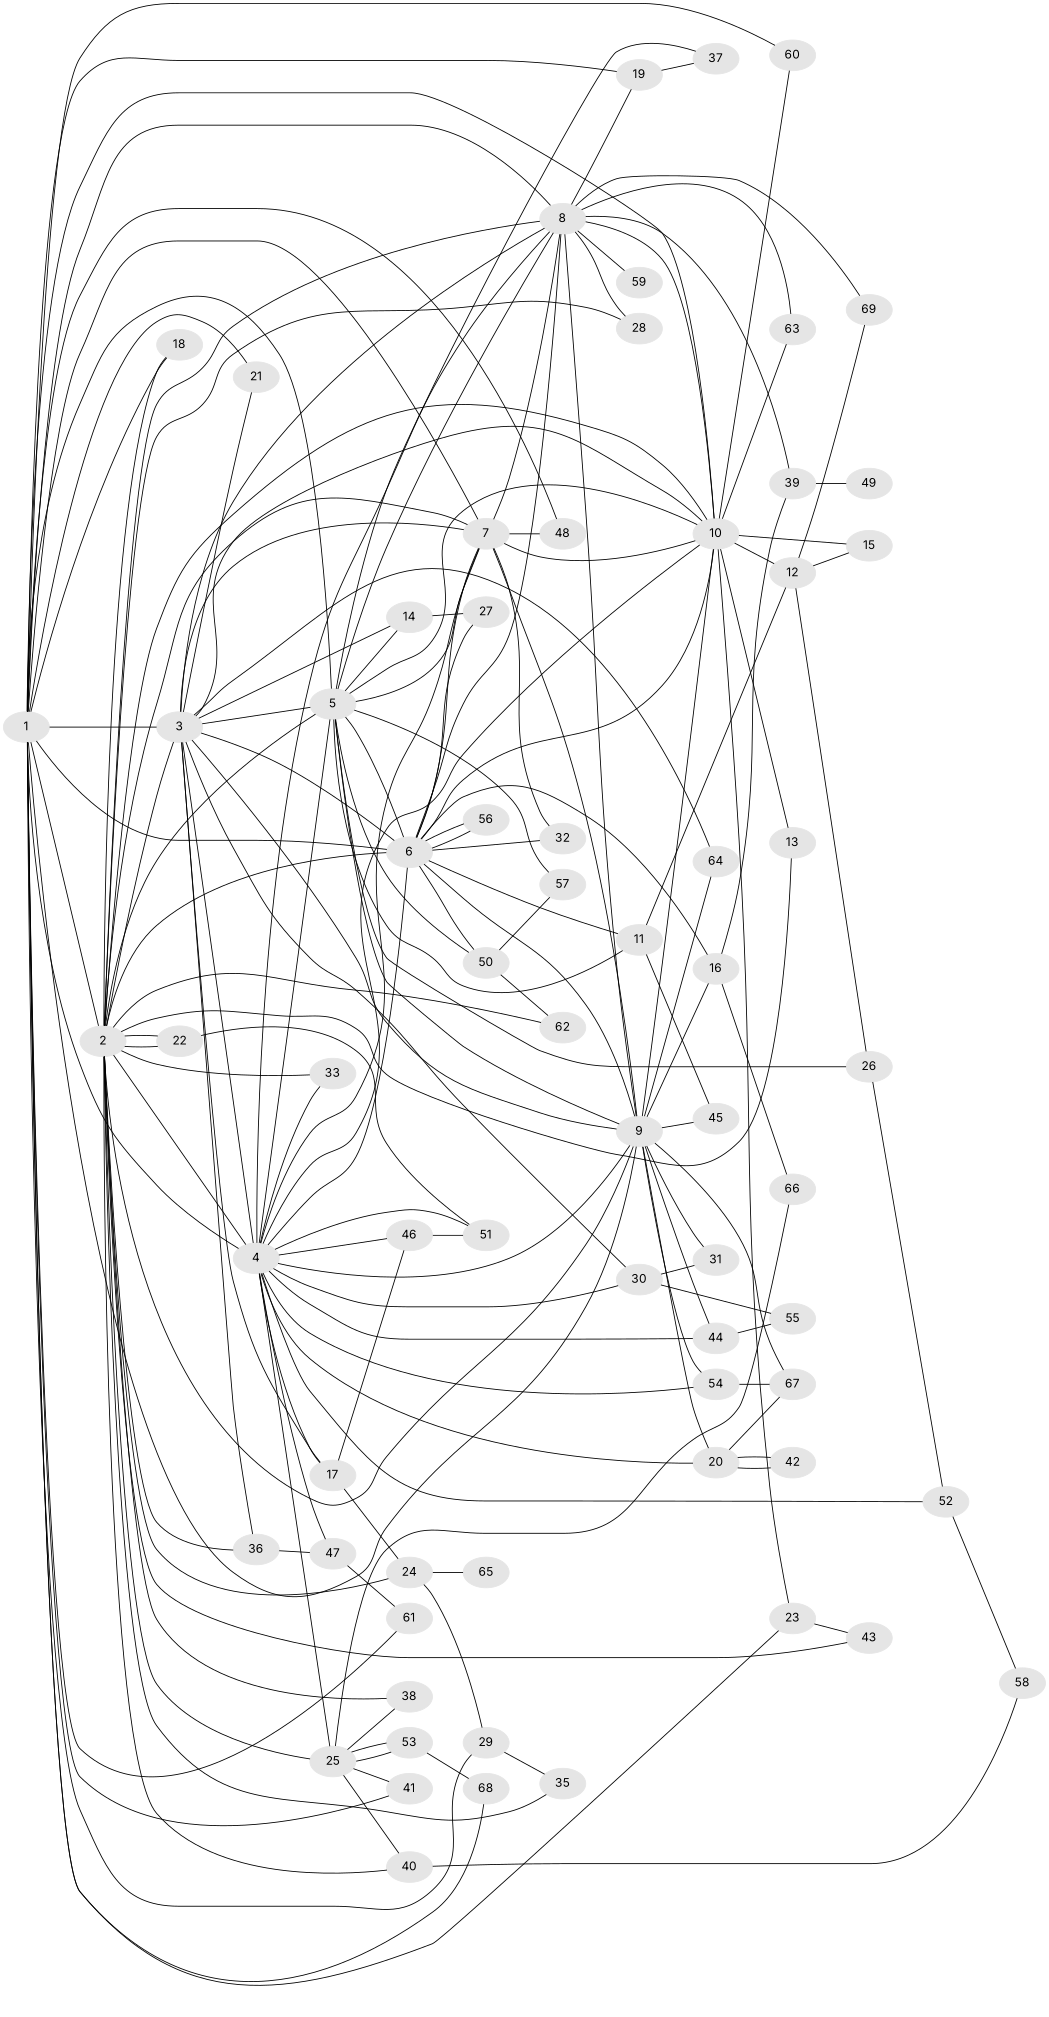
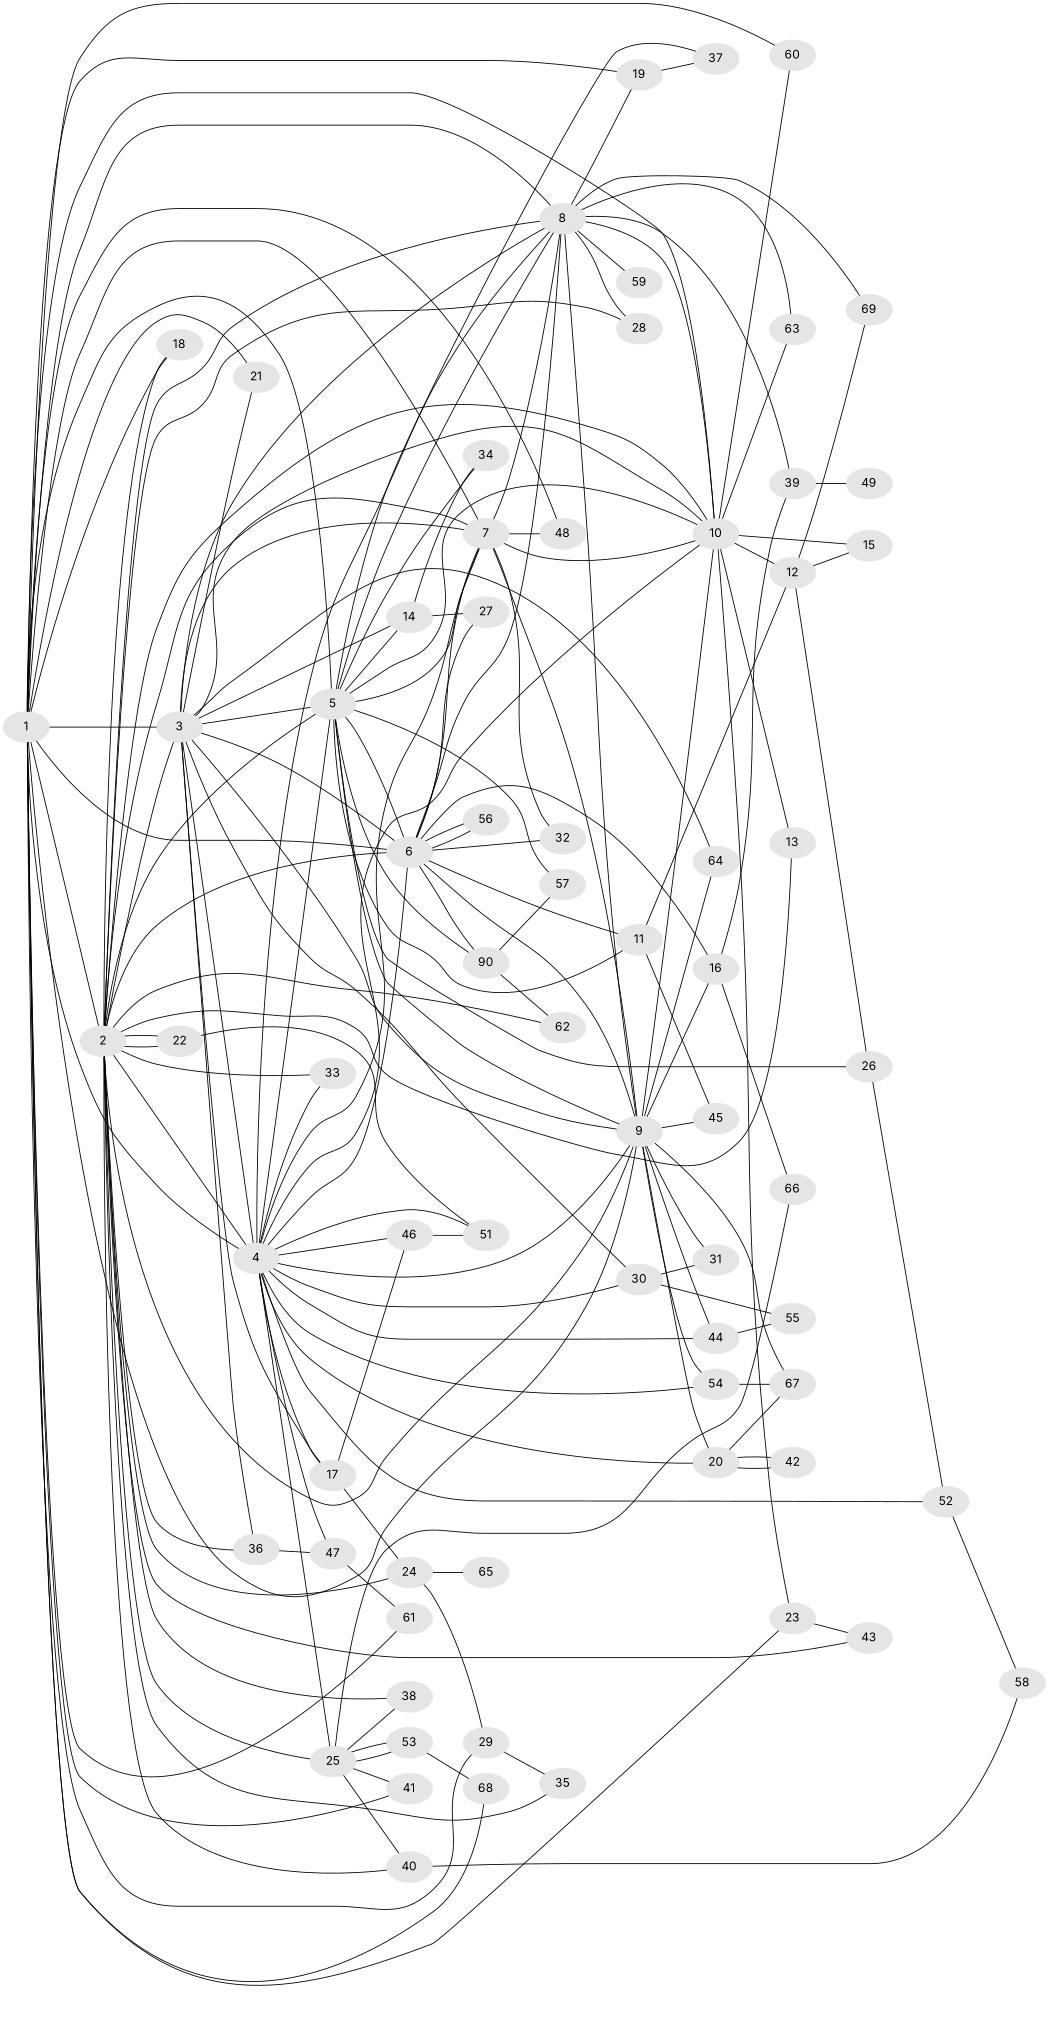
none -> (486, 455)
(591, 730) -> none
(486, 963) -> (486, 963)
